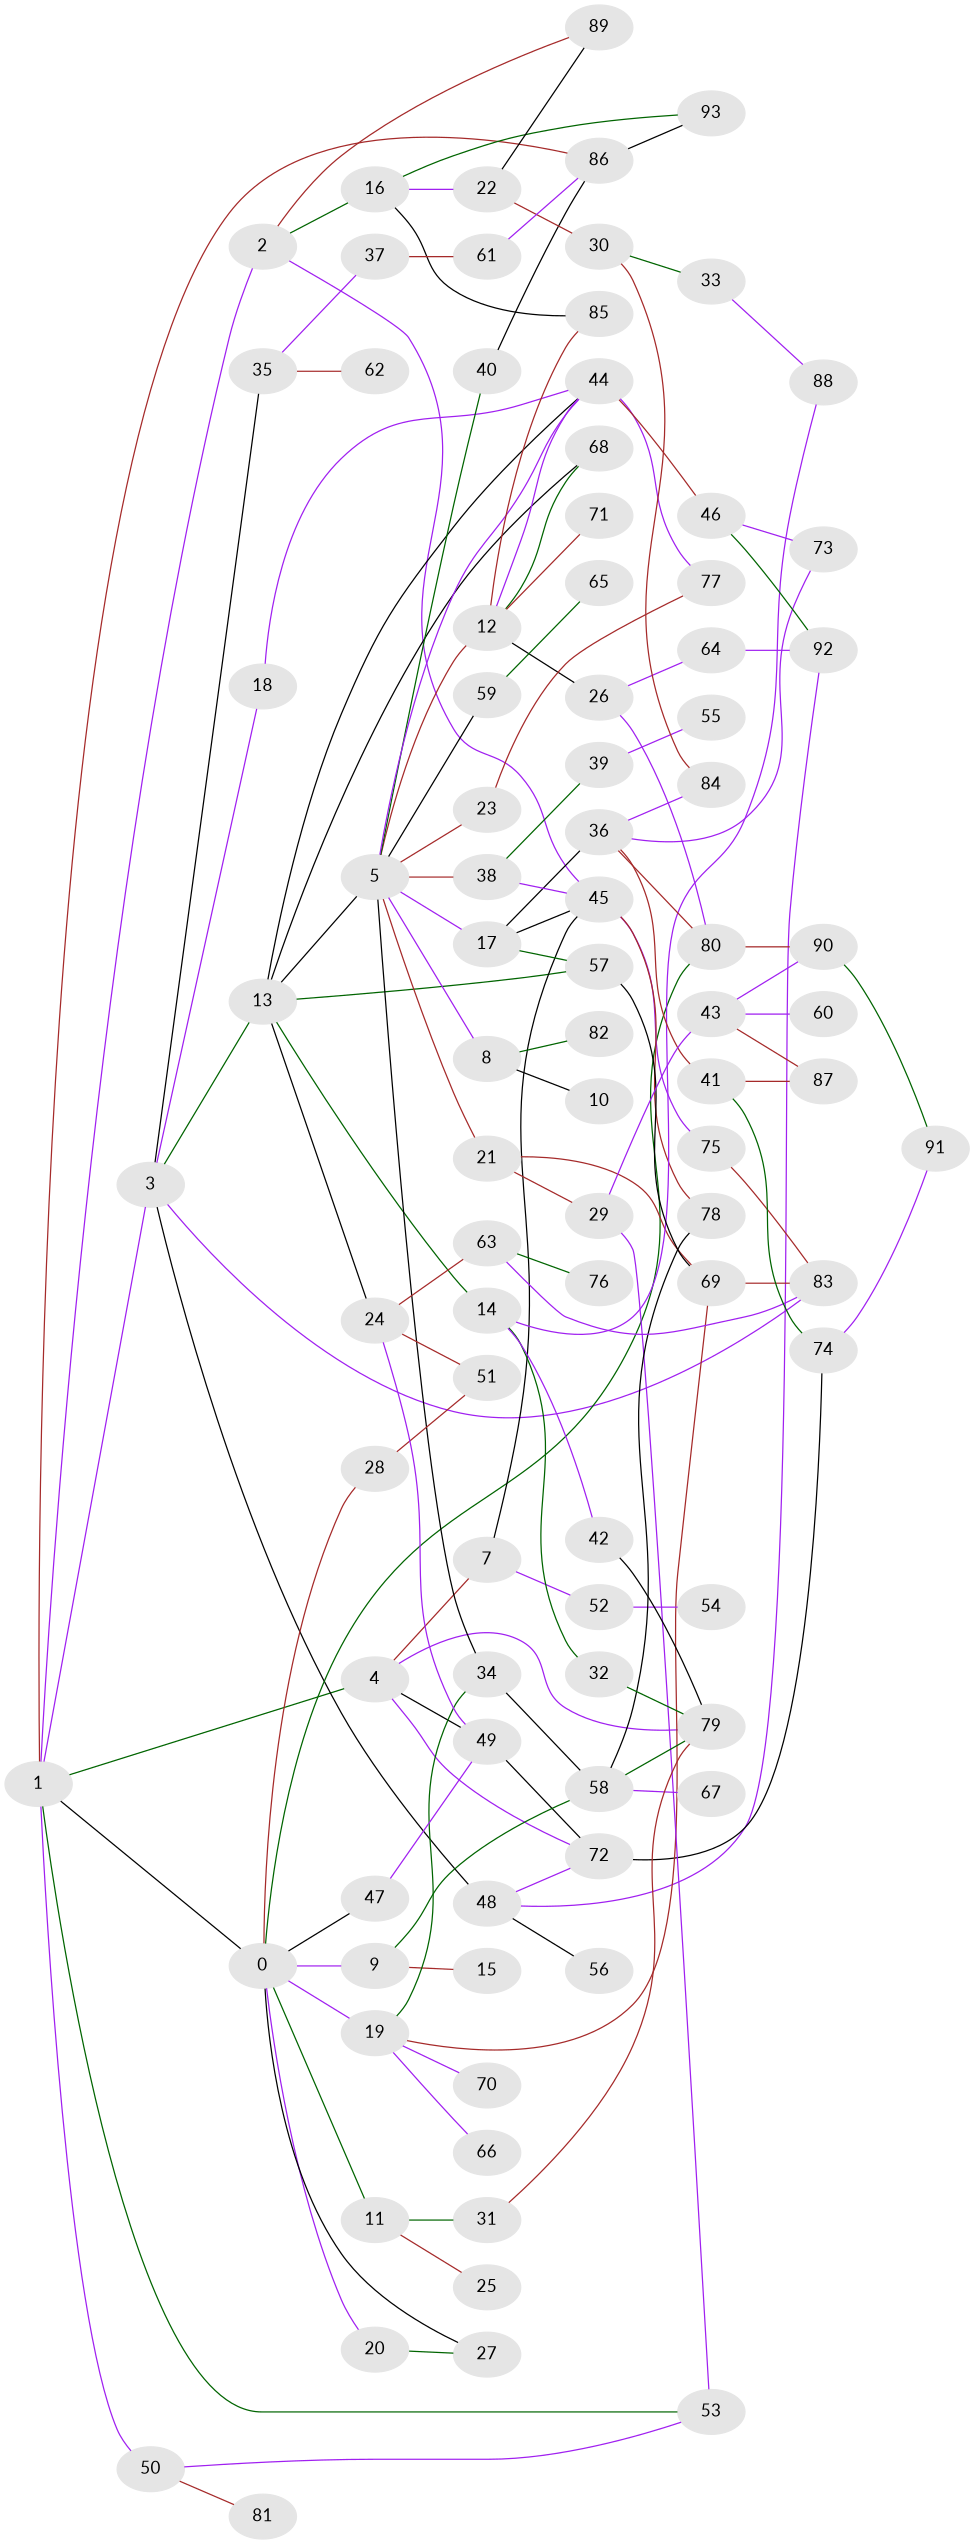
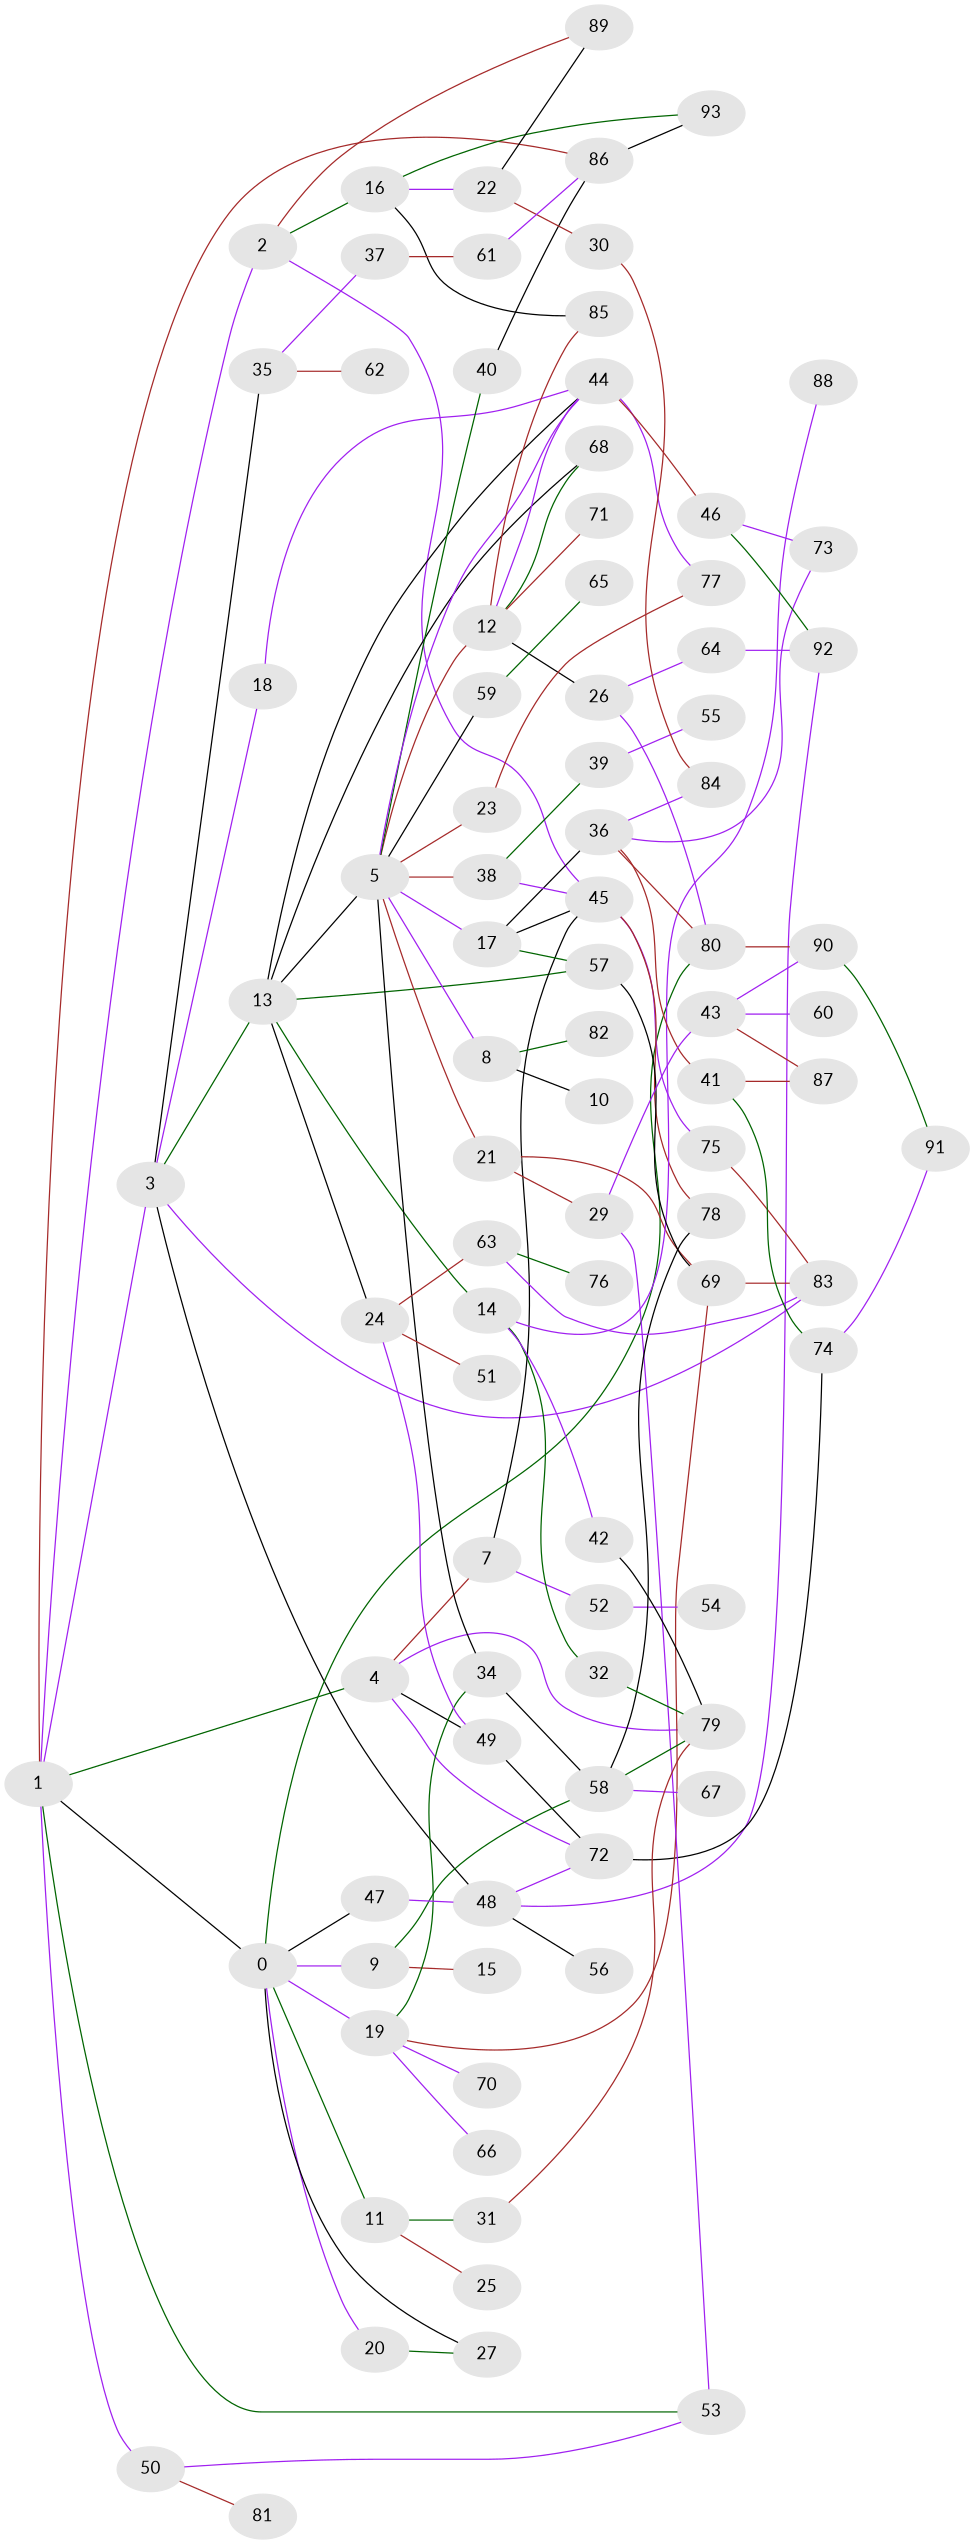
(711, 282) -> none
(375, 1469) -> none
(437, 1811) -> (440, 1902)
